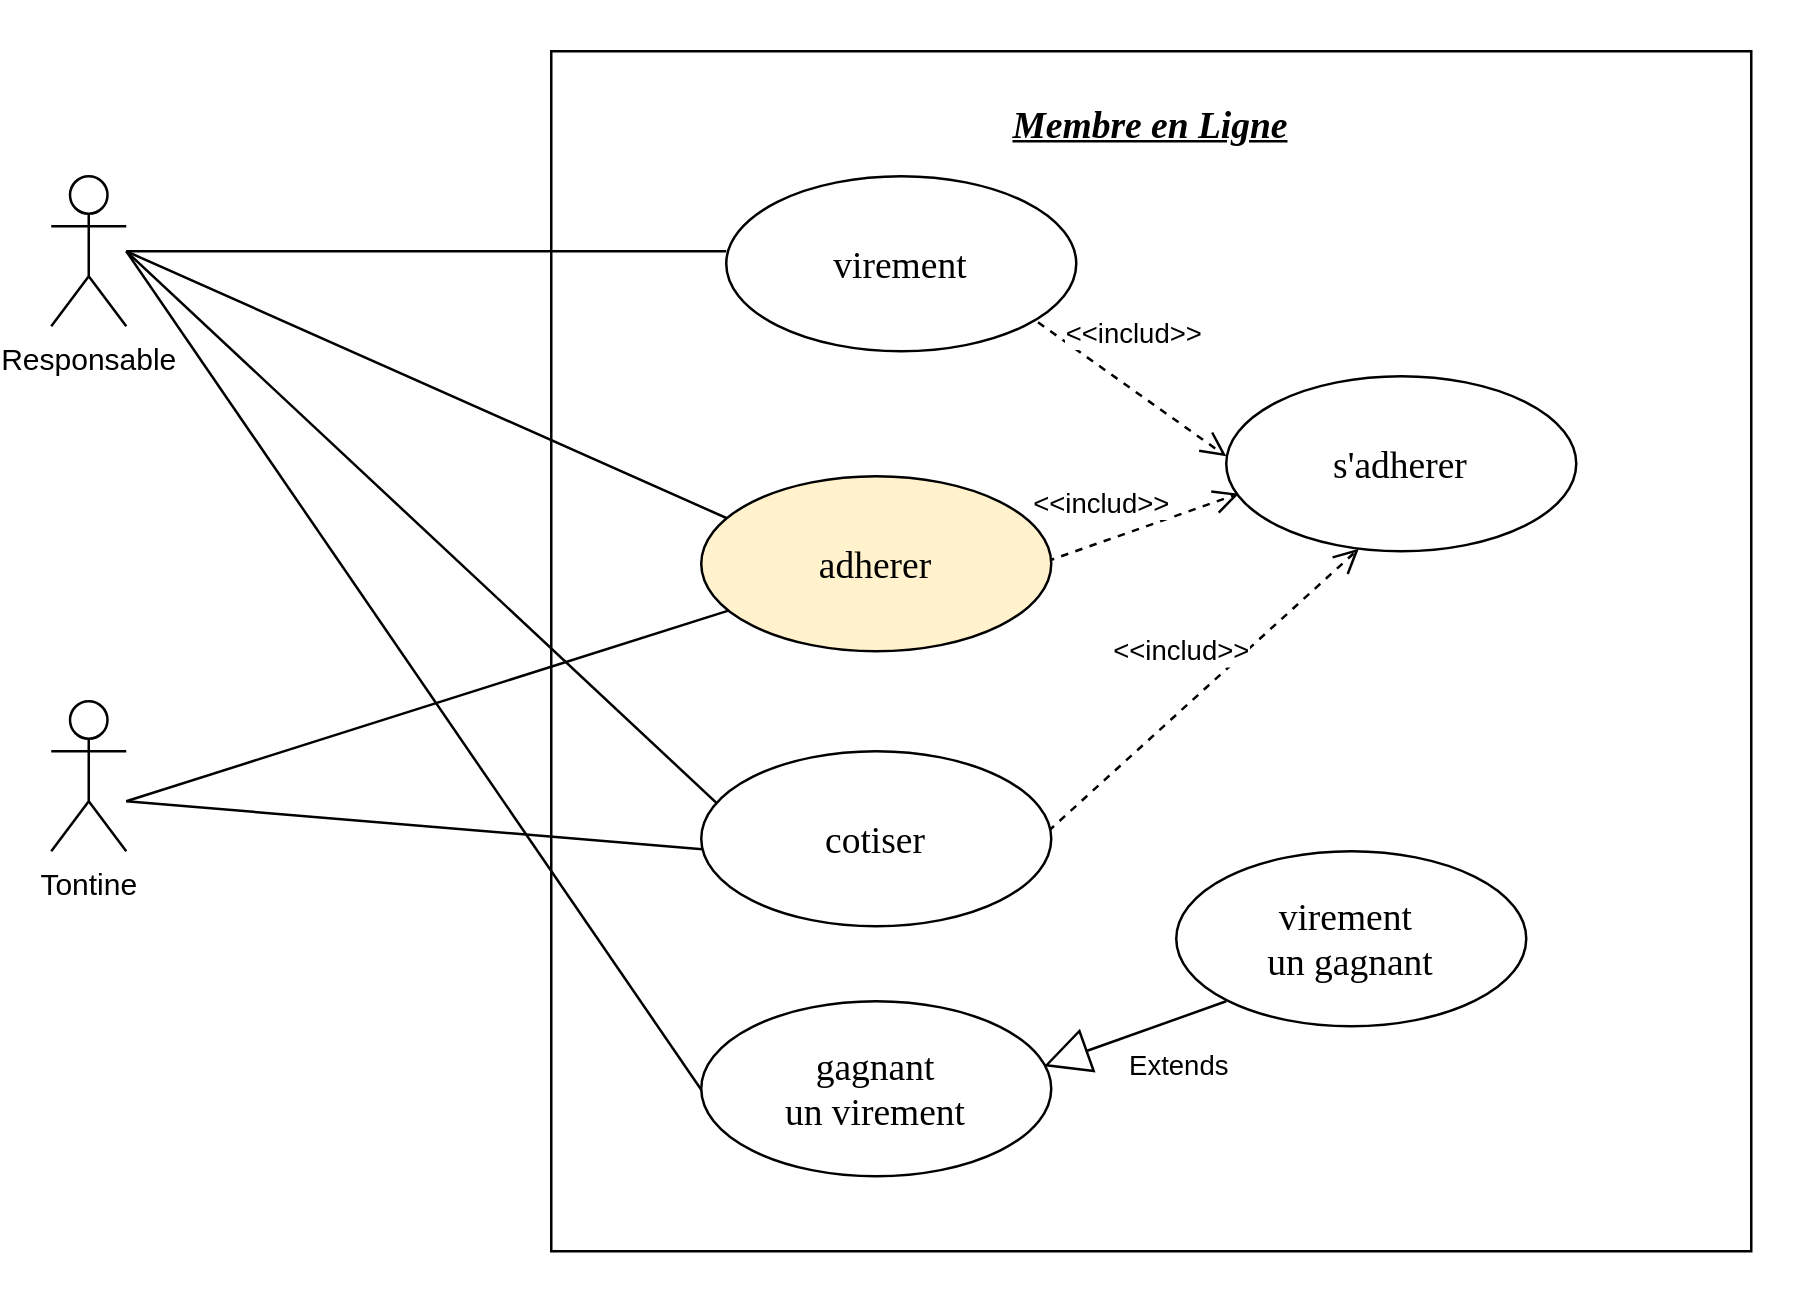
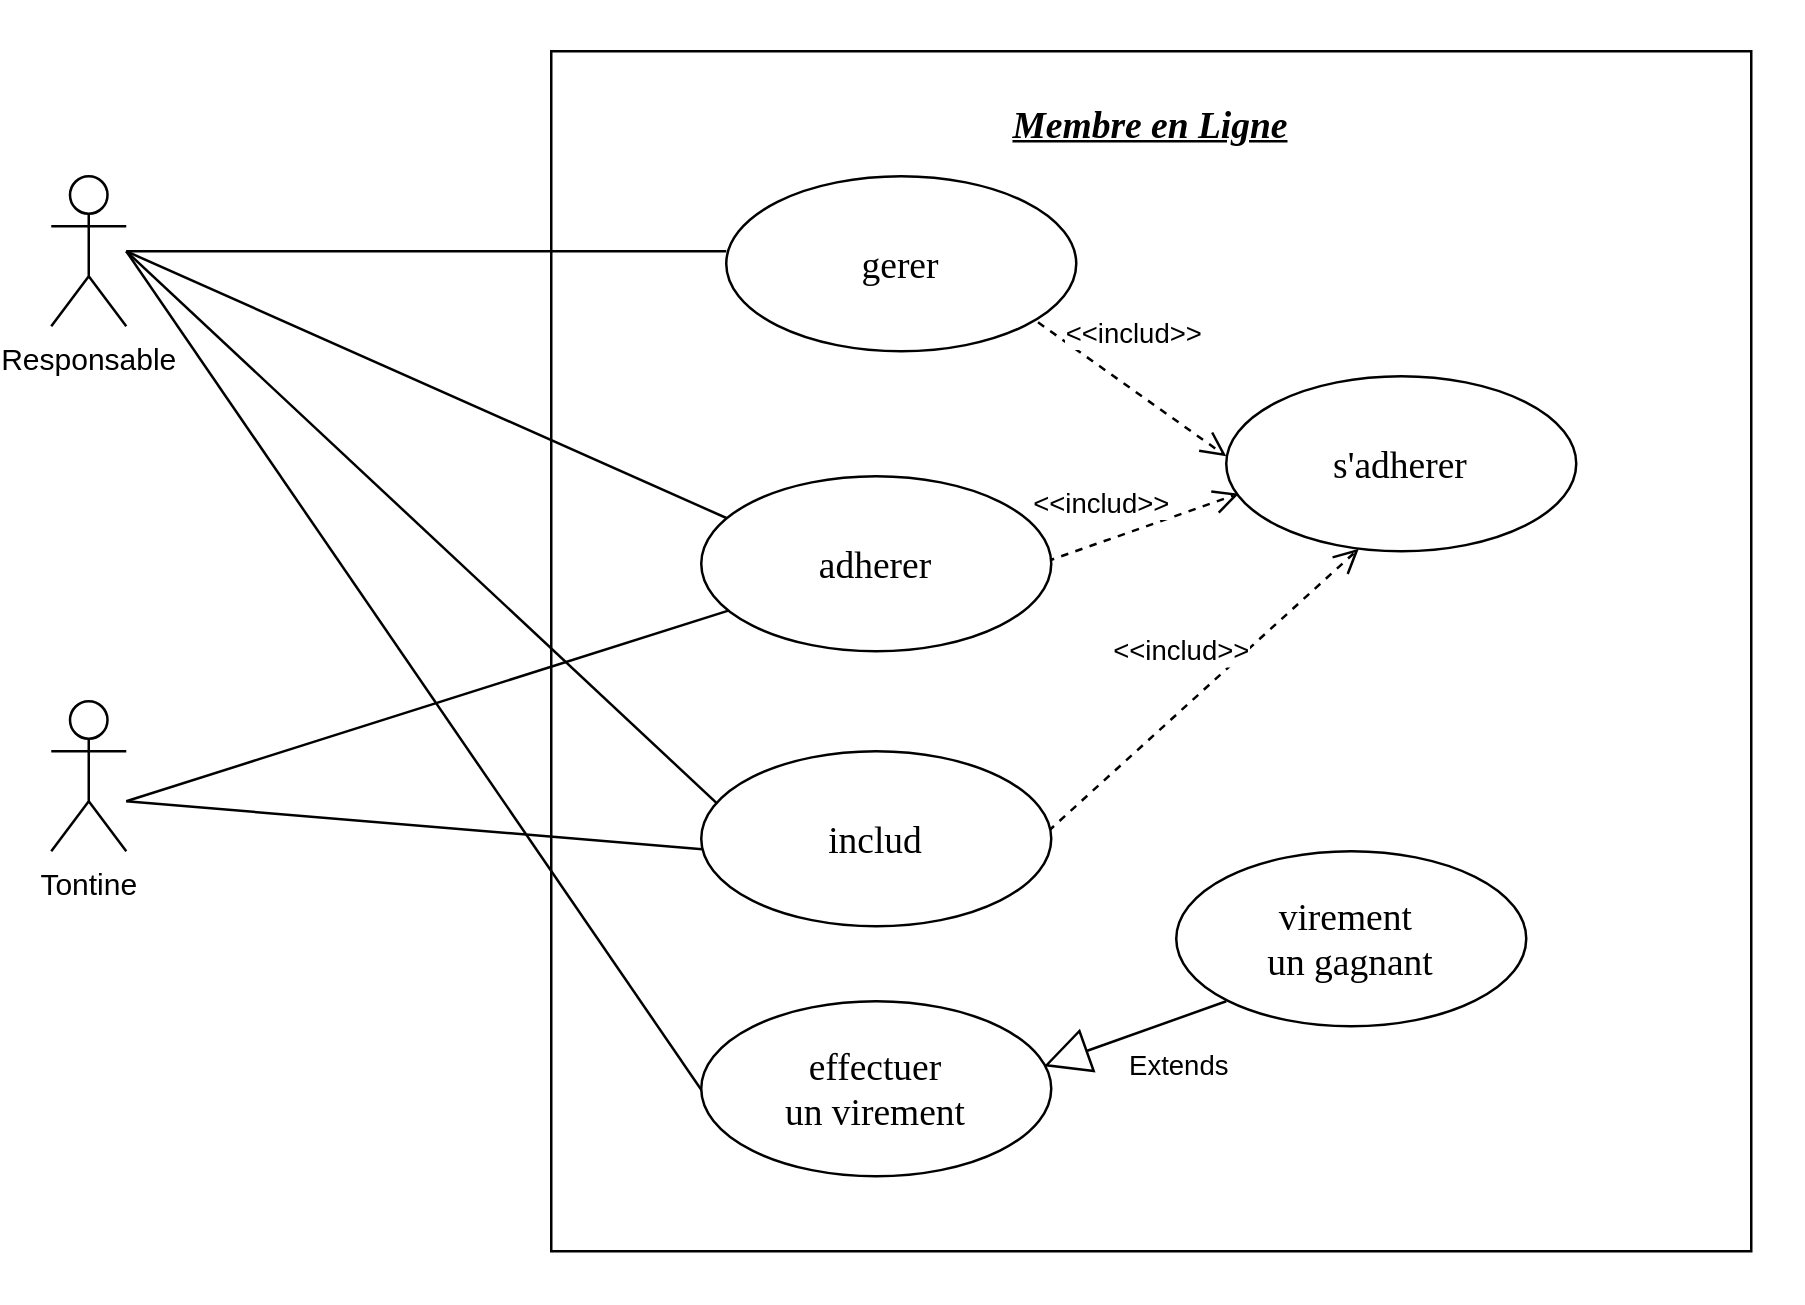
(901, 264) -> (901, 264)
(876, 564) -> (876, 564)
(876, 839) -> (876, 839)
(876, 1089) -> (876, 1089)
